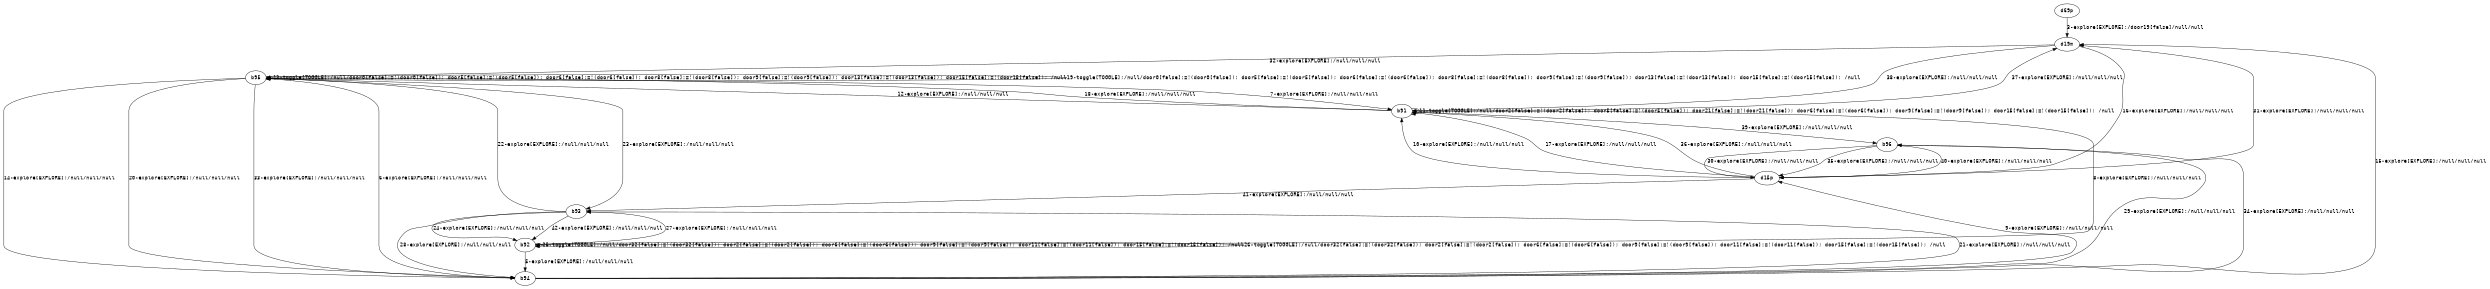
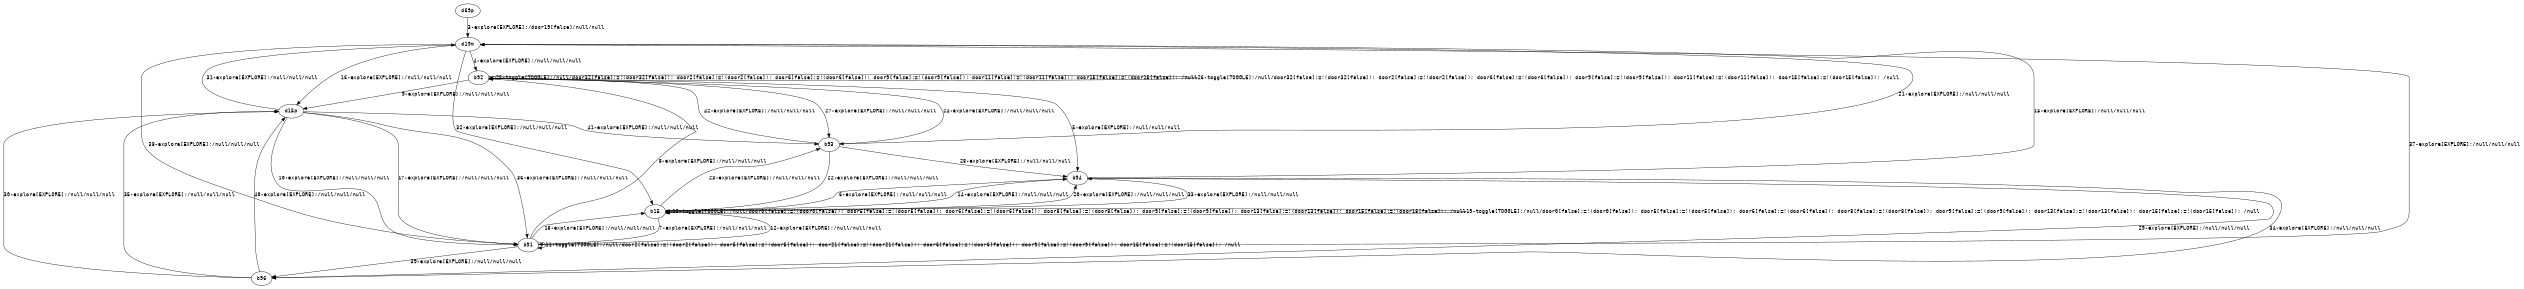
none -> (473, 59)
(256, 78) -> (655, 212)
(1937, 255) -> (1739, 57)
(1923, 265) -> (388, 94)
